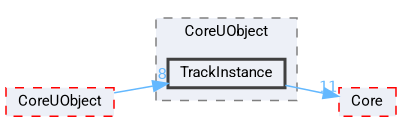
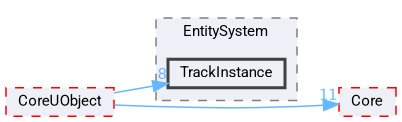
(226, 32) -> (226, 32)
(306, 90) -> (219, 108)
